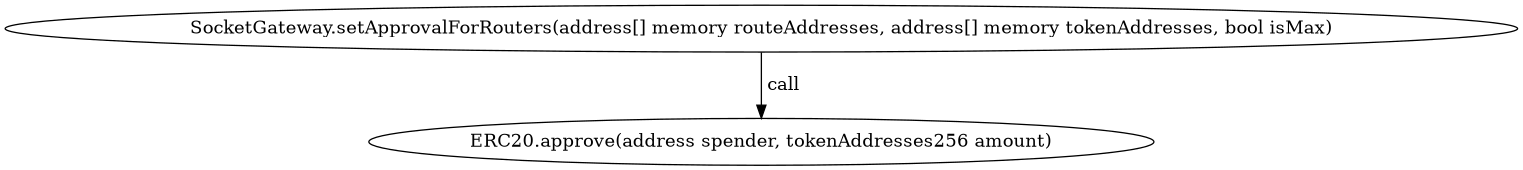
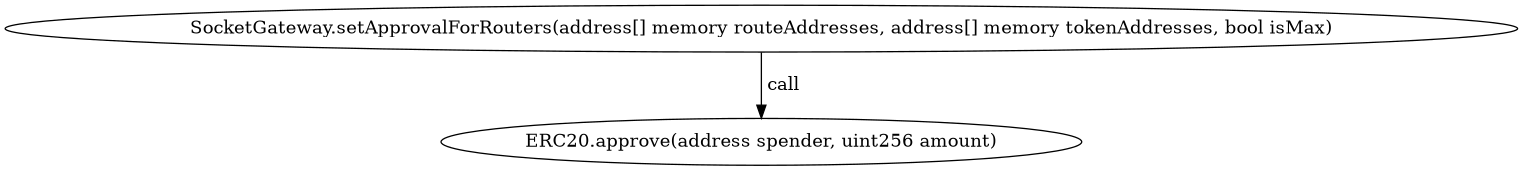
(761, 142) -> (761, 142)
